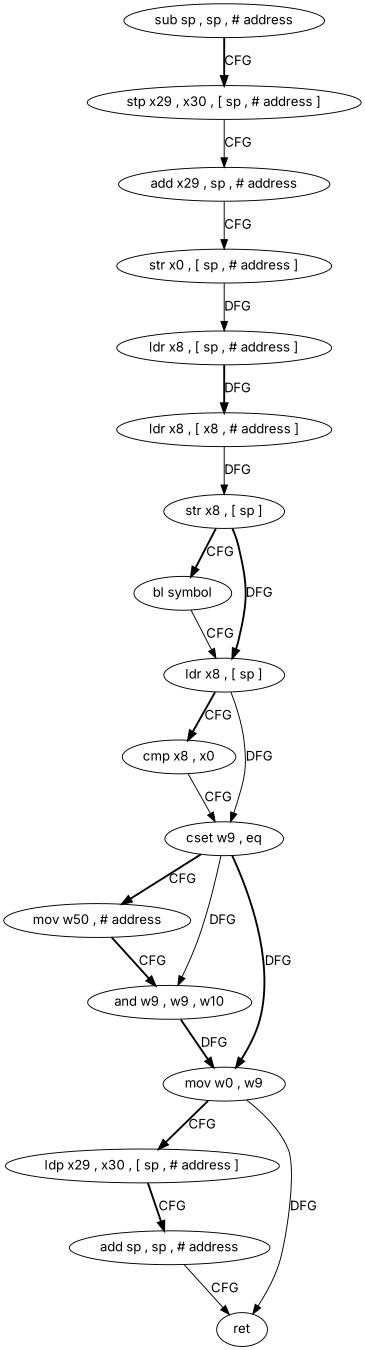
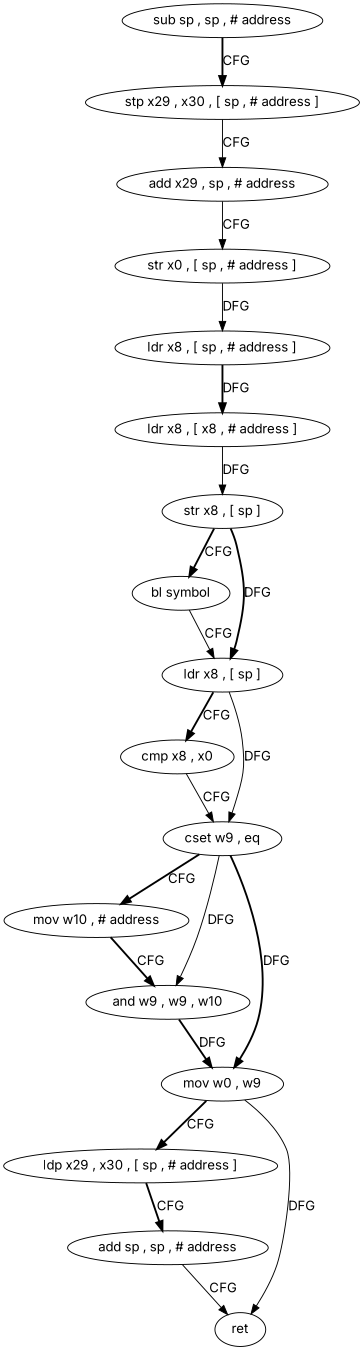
(97, 921) -> (96, 921)
